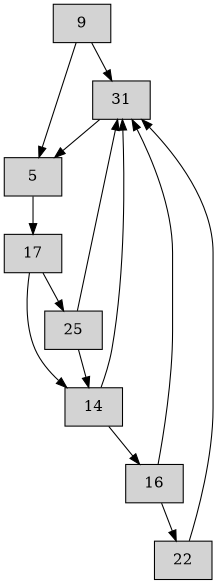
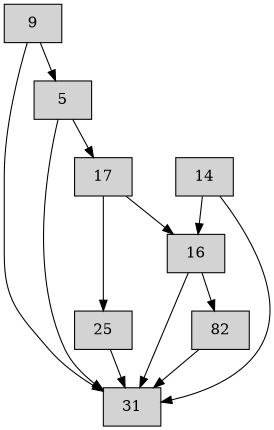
(81, 135) -> (44, 258)
(30, 331) -> (146, 212)
(82, 364) -> none
(183, 560) -> (221, 330)
